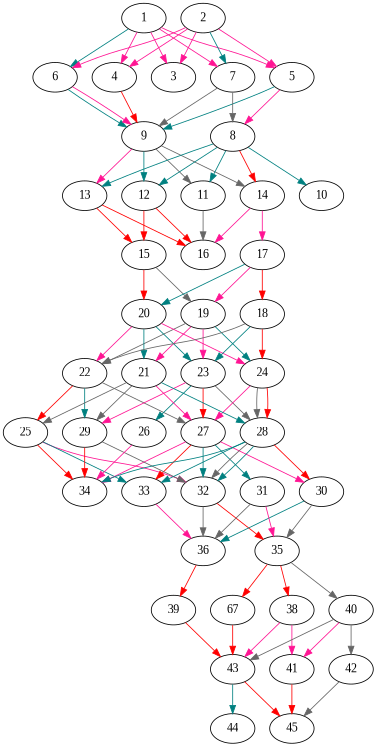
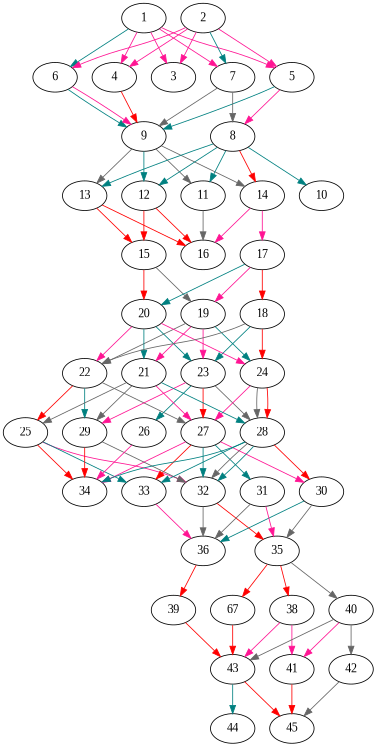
(117, 163) -> (117, 163)
